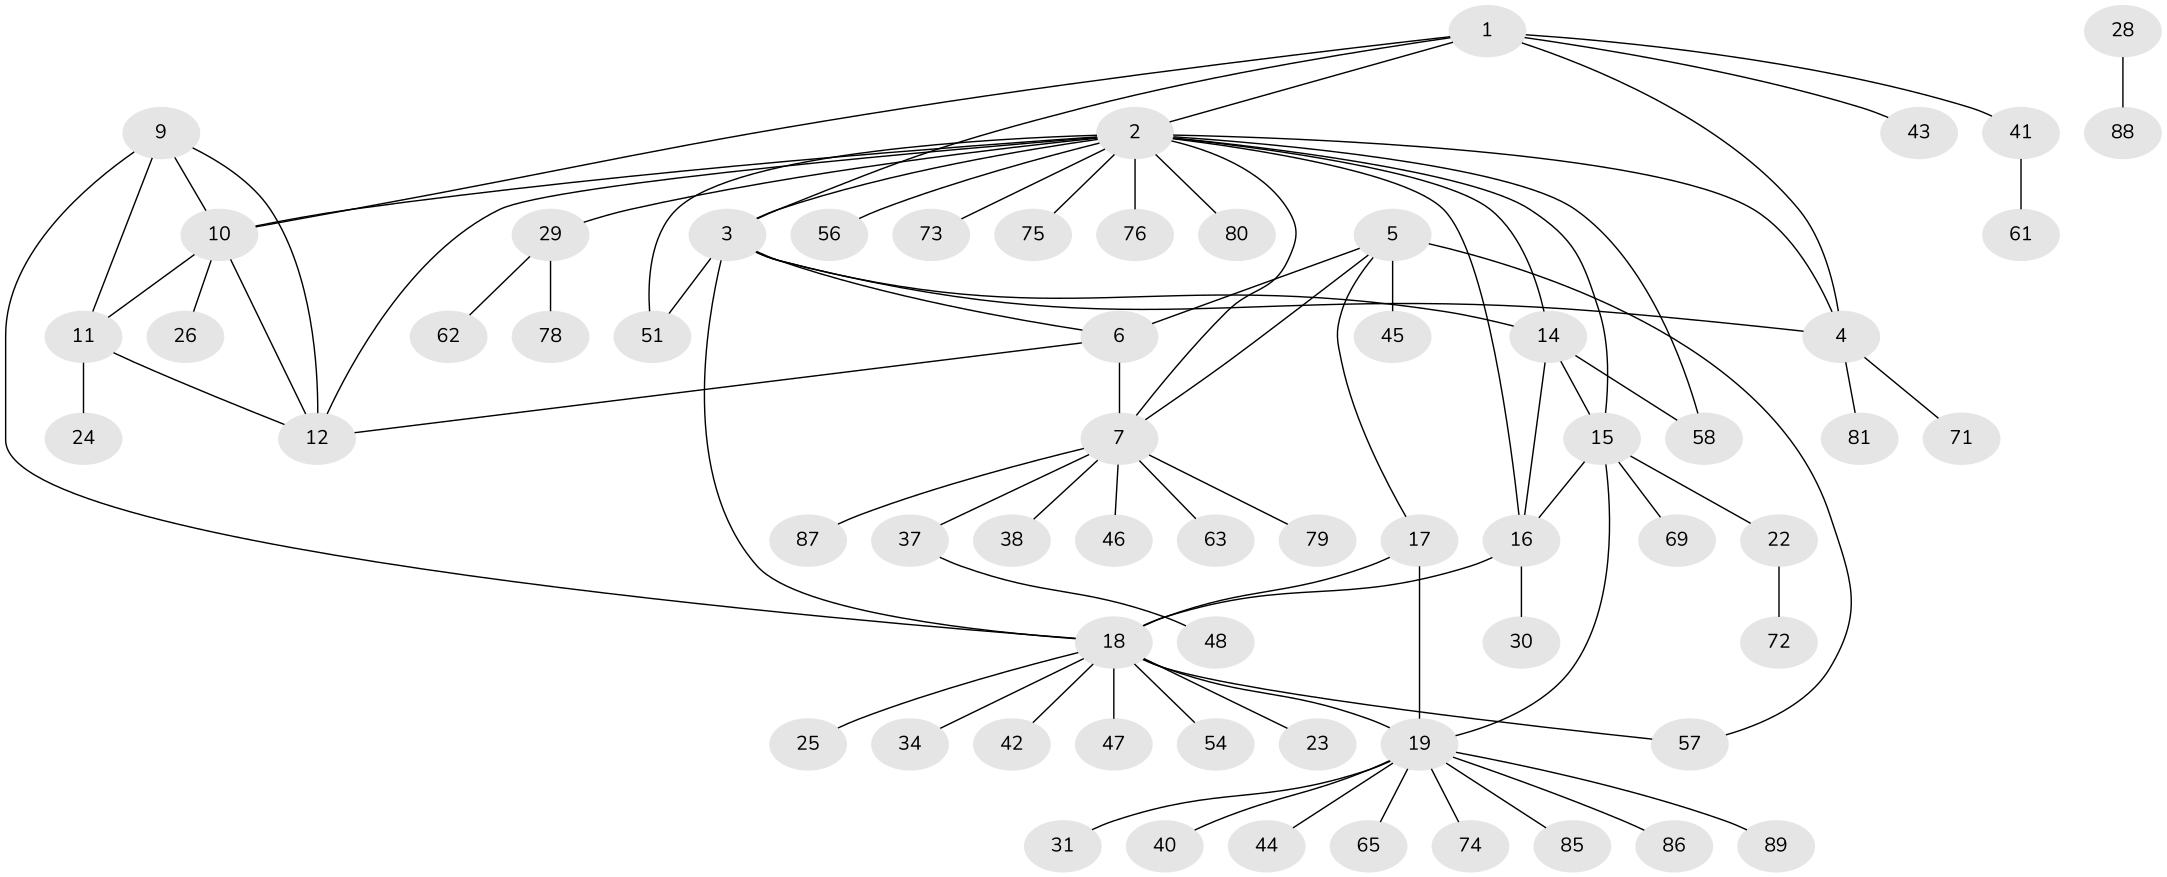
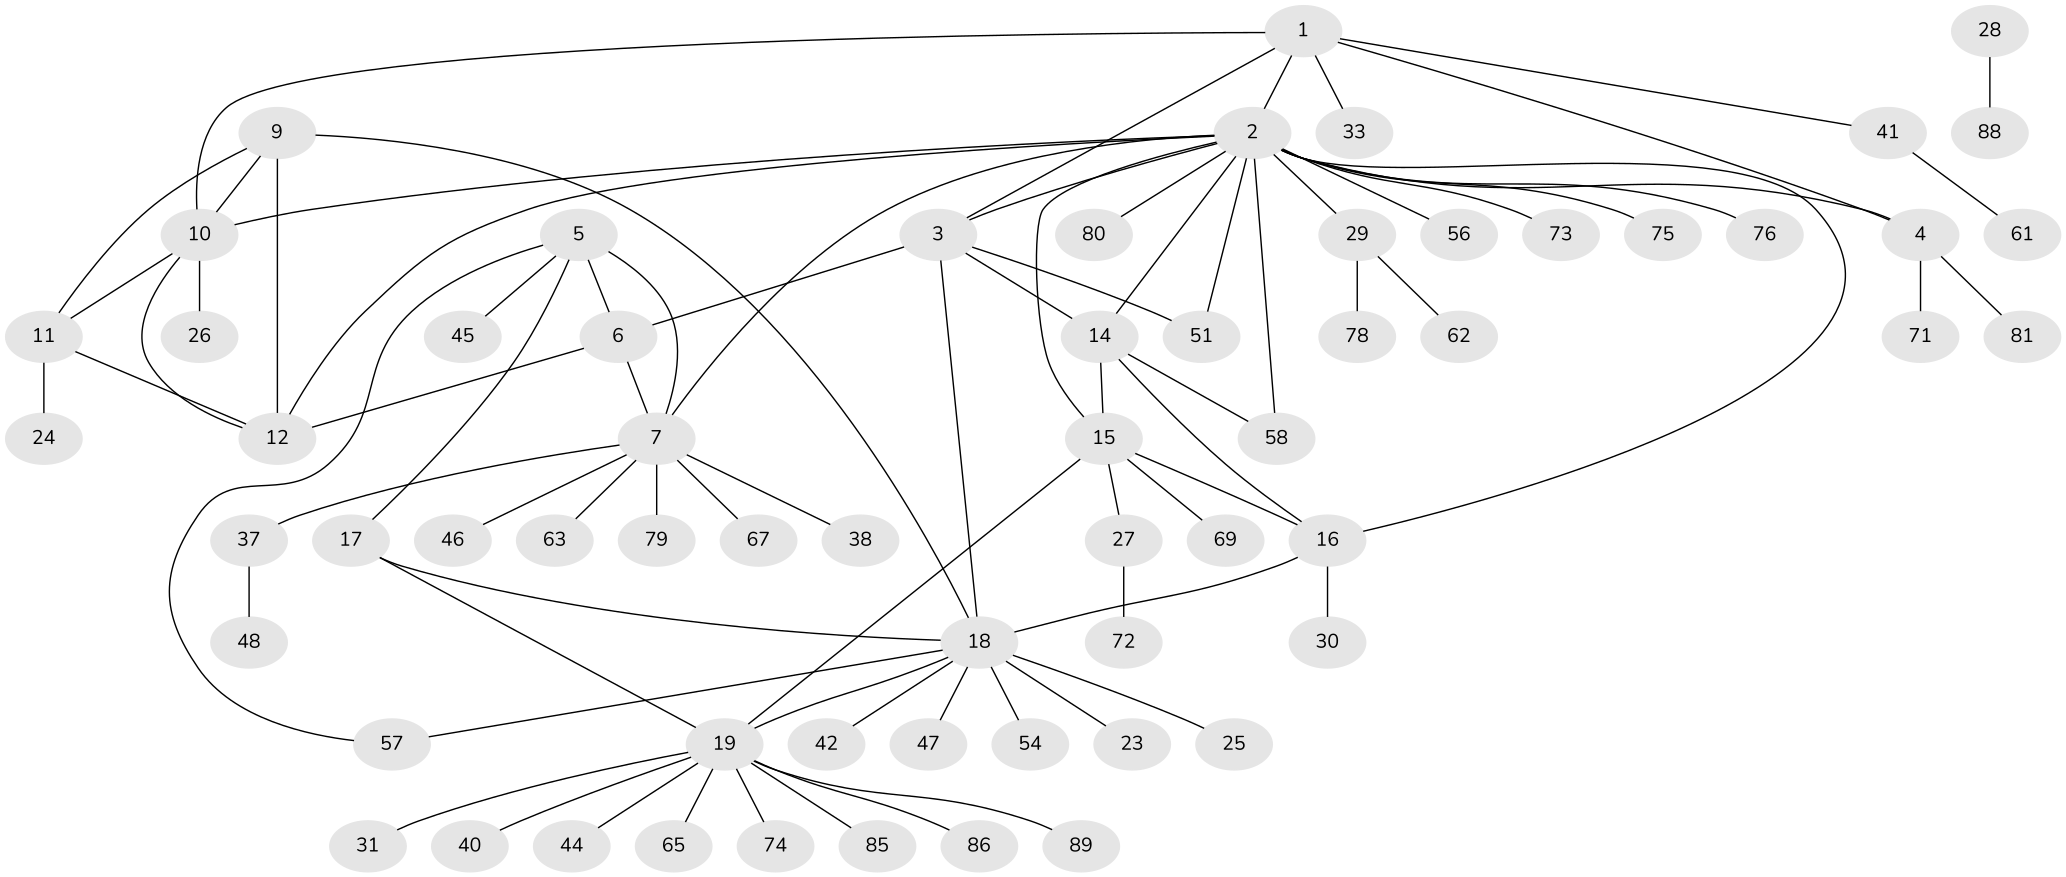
(1919, 133) -> (1354, 133)
(1277, 306) -> none
(808, 541) -> (759, 541)
(1779, 541) -> (1124, 541)
(910, 744) -> none
